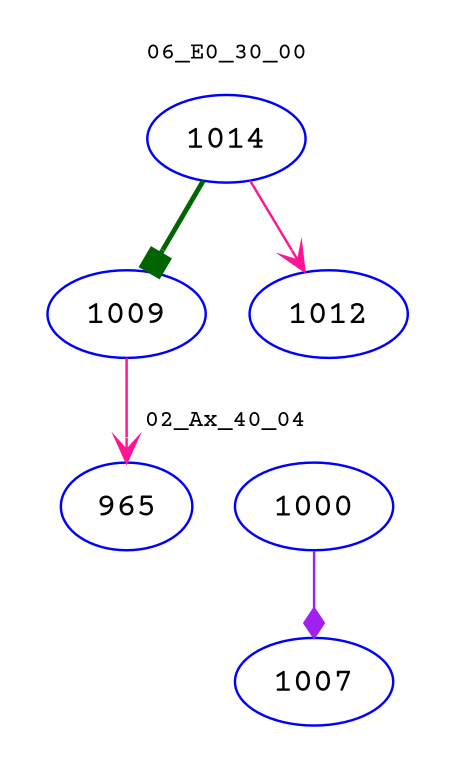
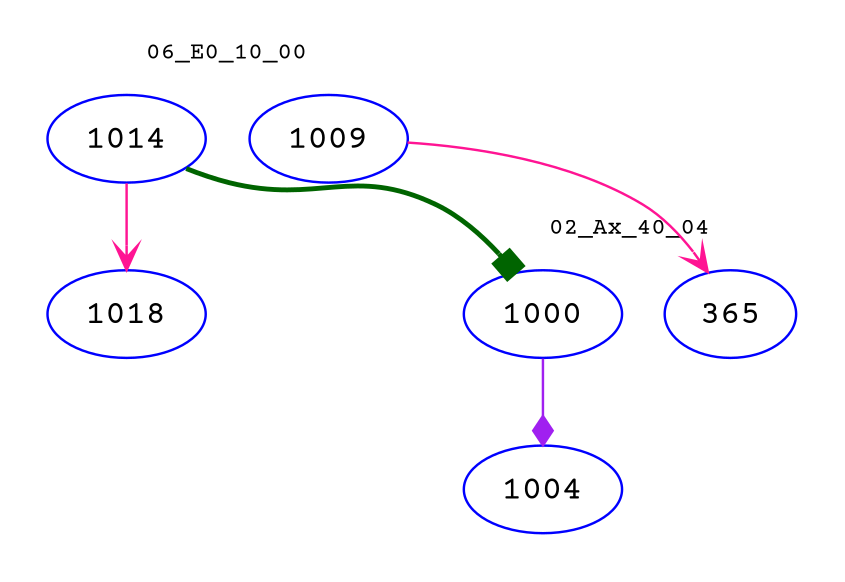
(228, 52) -> (228, 52)
(183, 215) -> (351, 186)
(329, 314) -> (127, 314)
(127, 506) -> (730, 314)
(314, 682) -> (543, 489)
